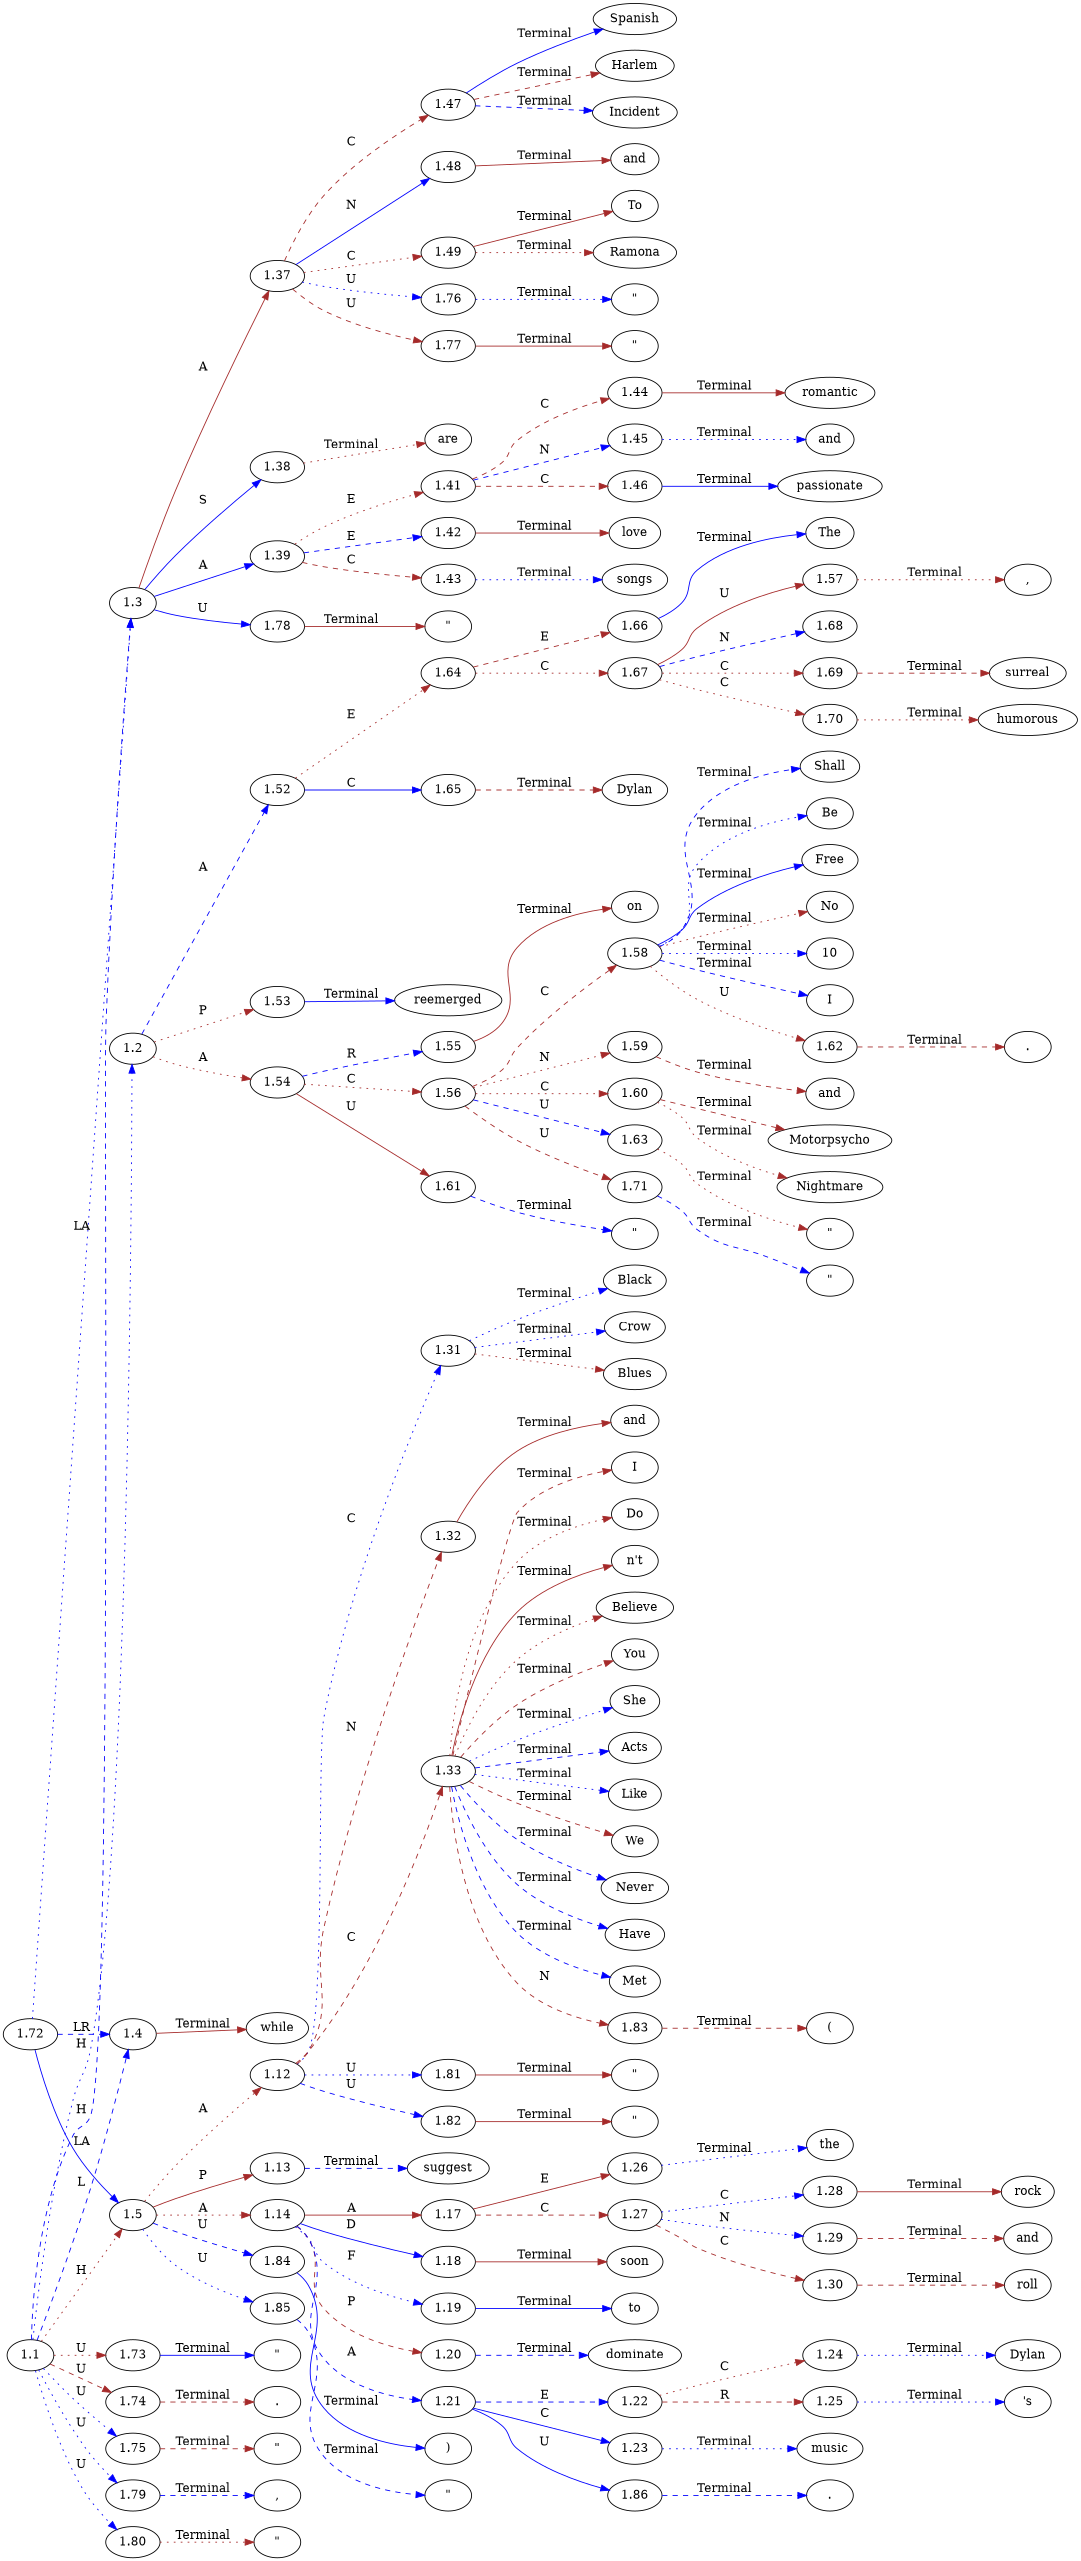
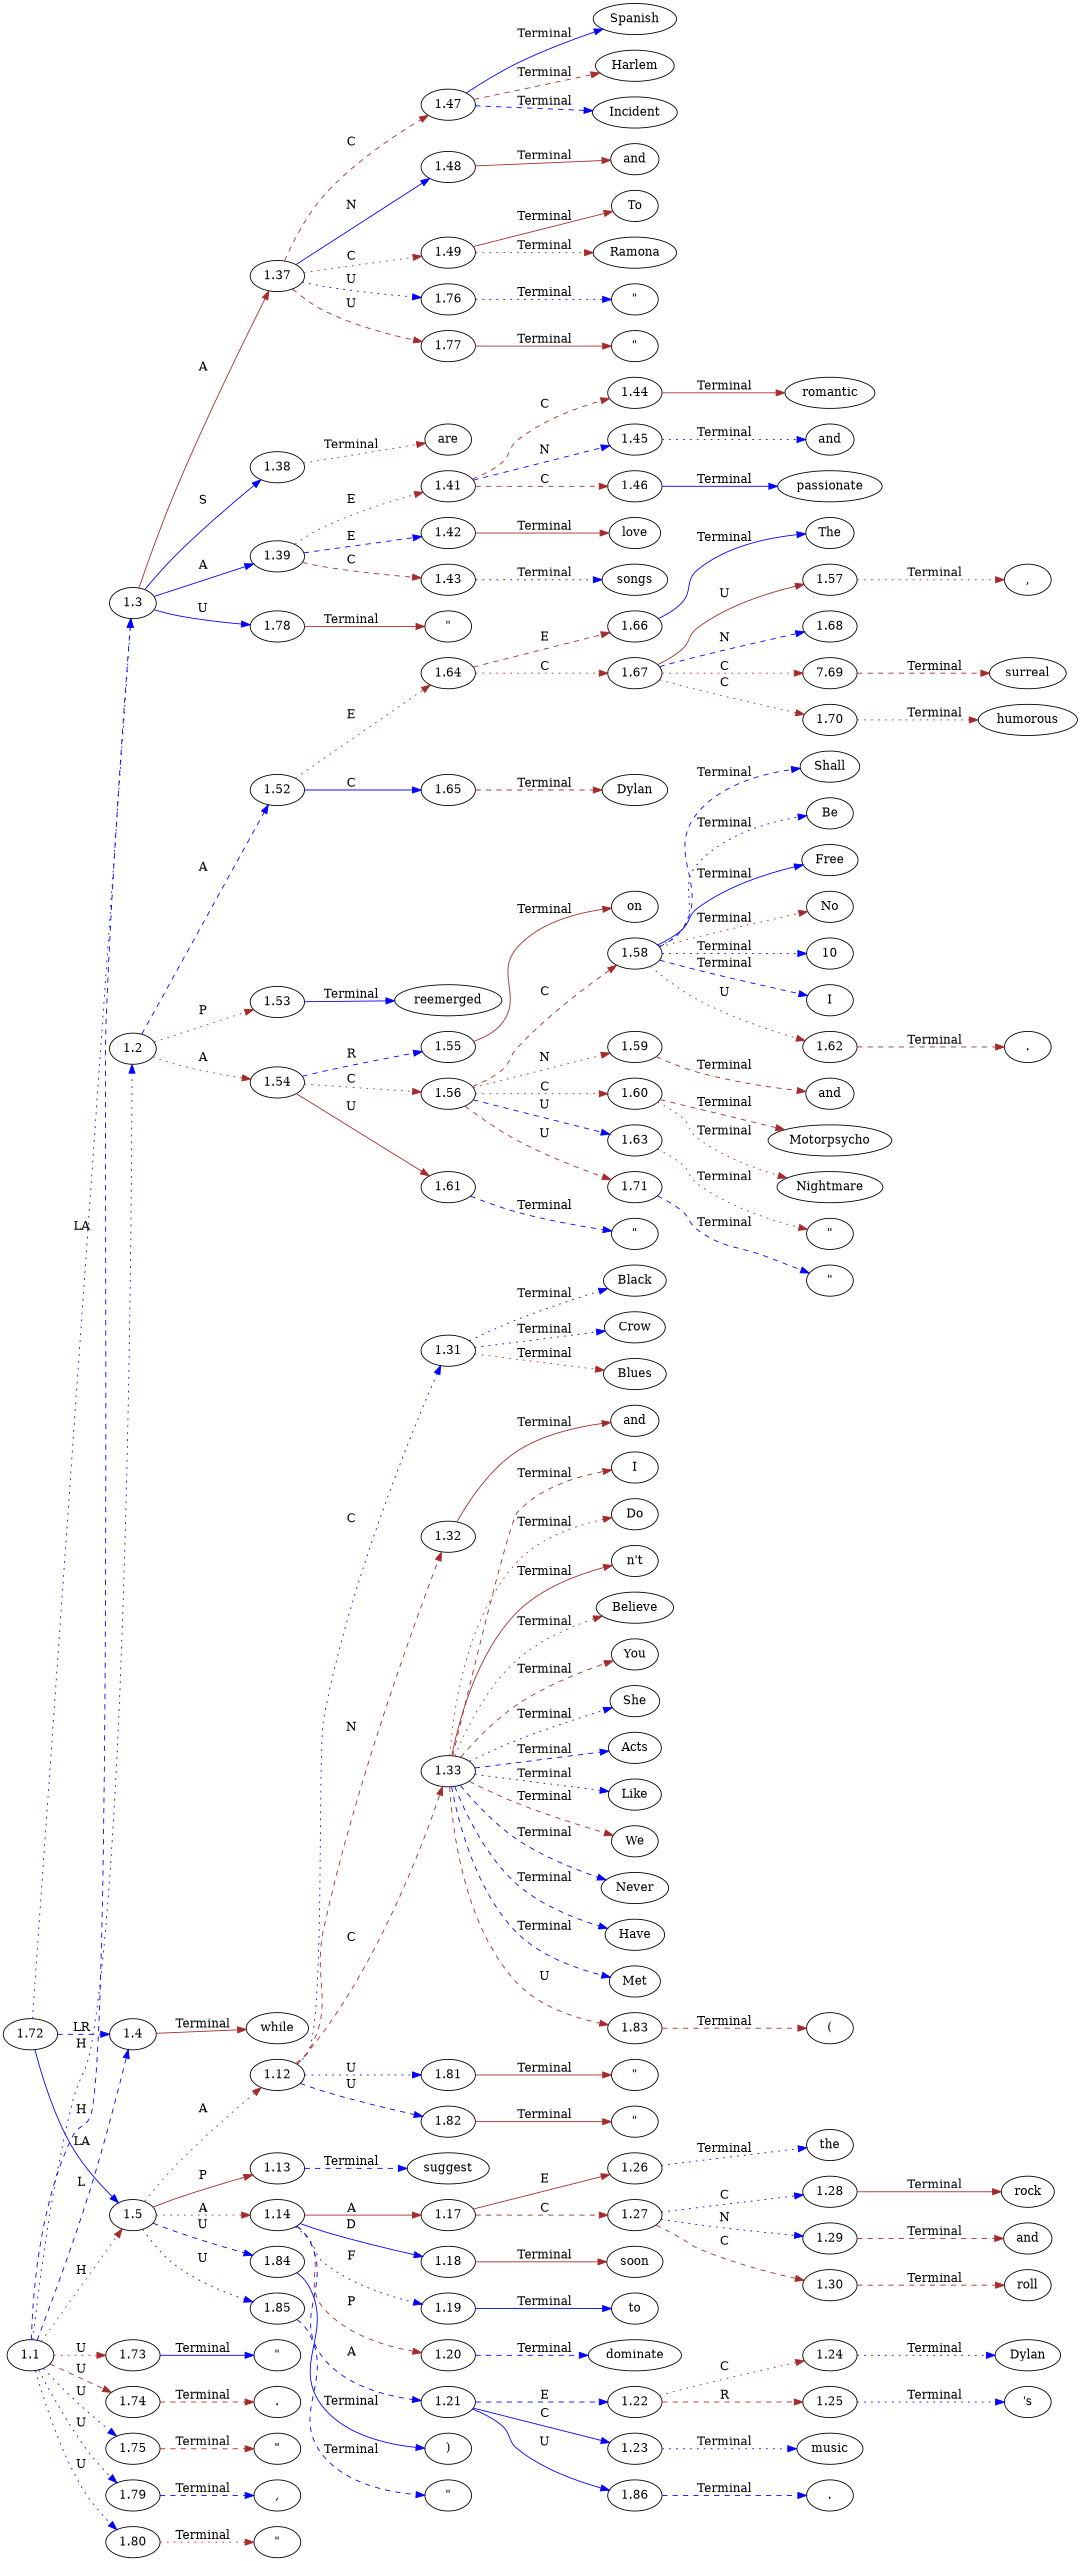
(830, 673) -> (830, 673)
(545, 1977) -> (545, 1977)
